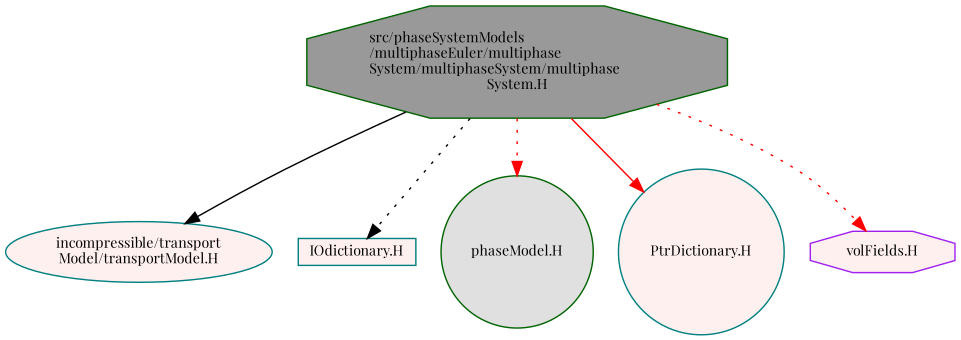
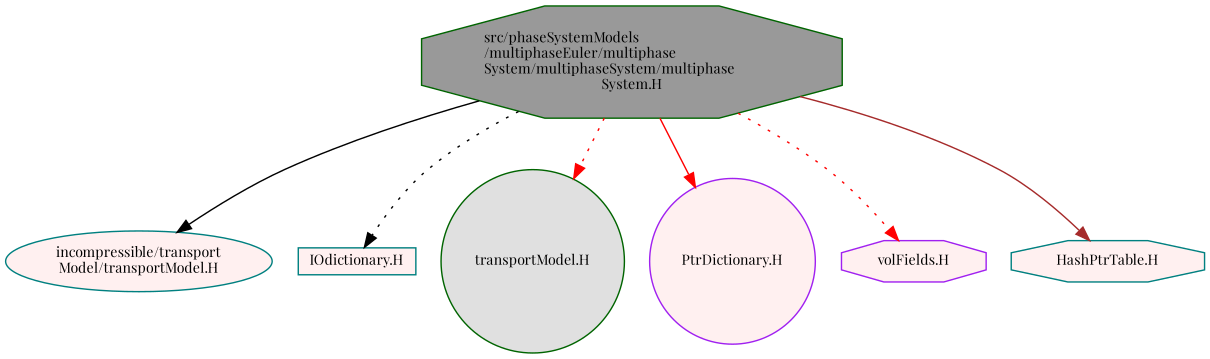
(517, 252) -> (533, 261)
(701, 252) -> (732, 261)
none -> (1108, 261)
